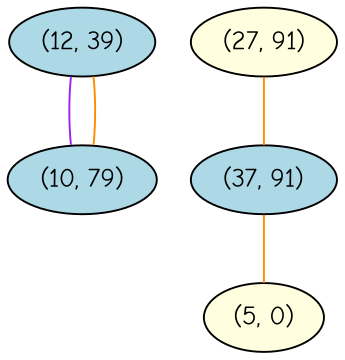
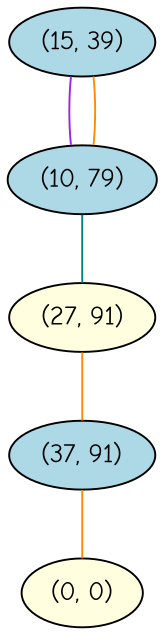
(82, 42) -> (82, 42)
none -> (82, 249)
(264, 317) -> (82, 593)
